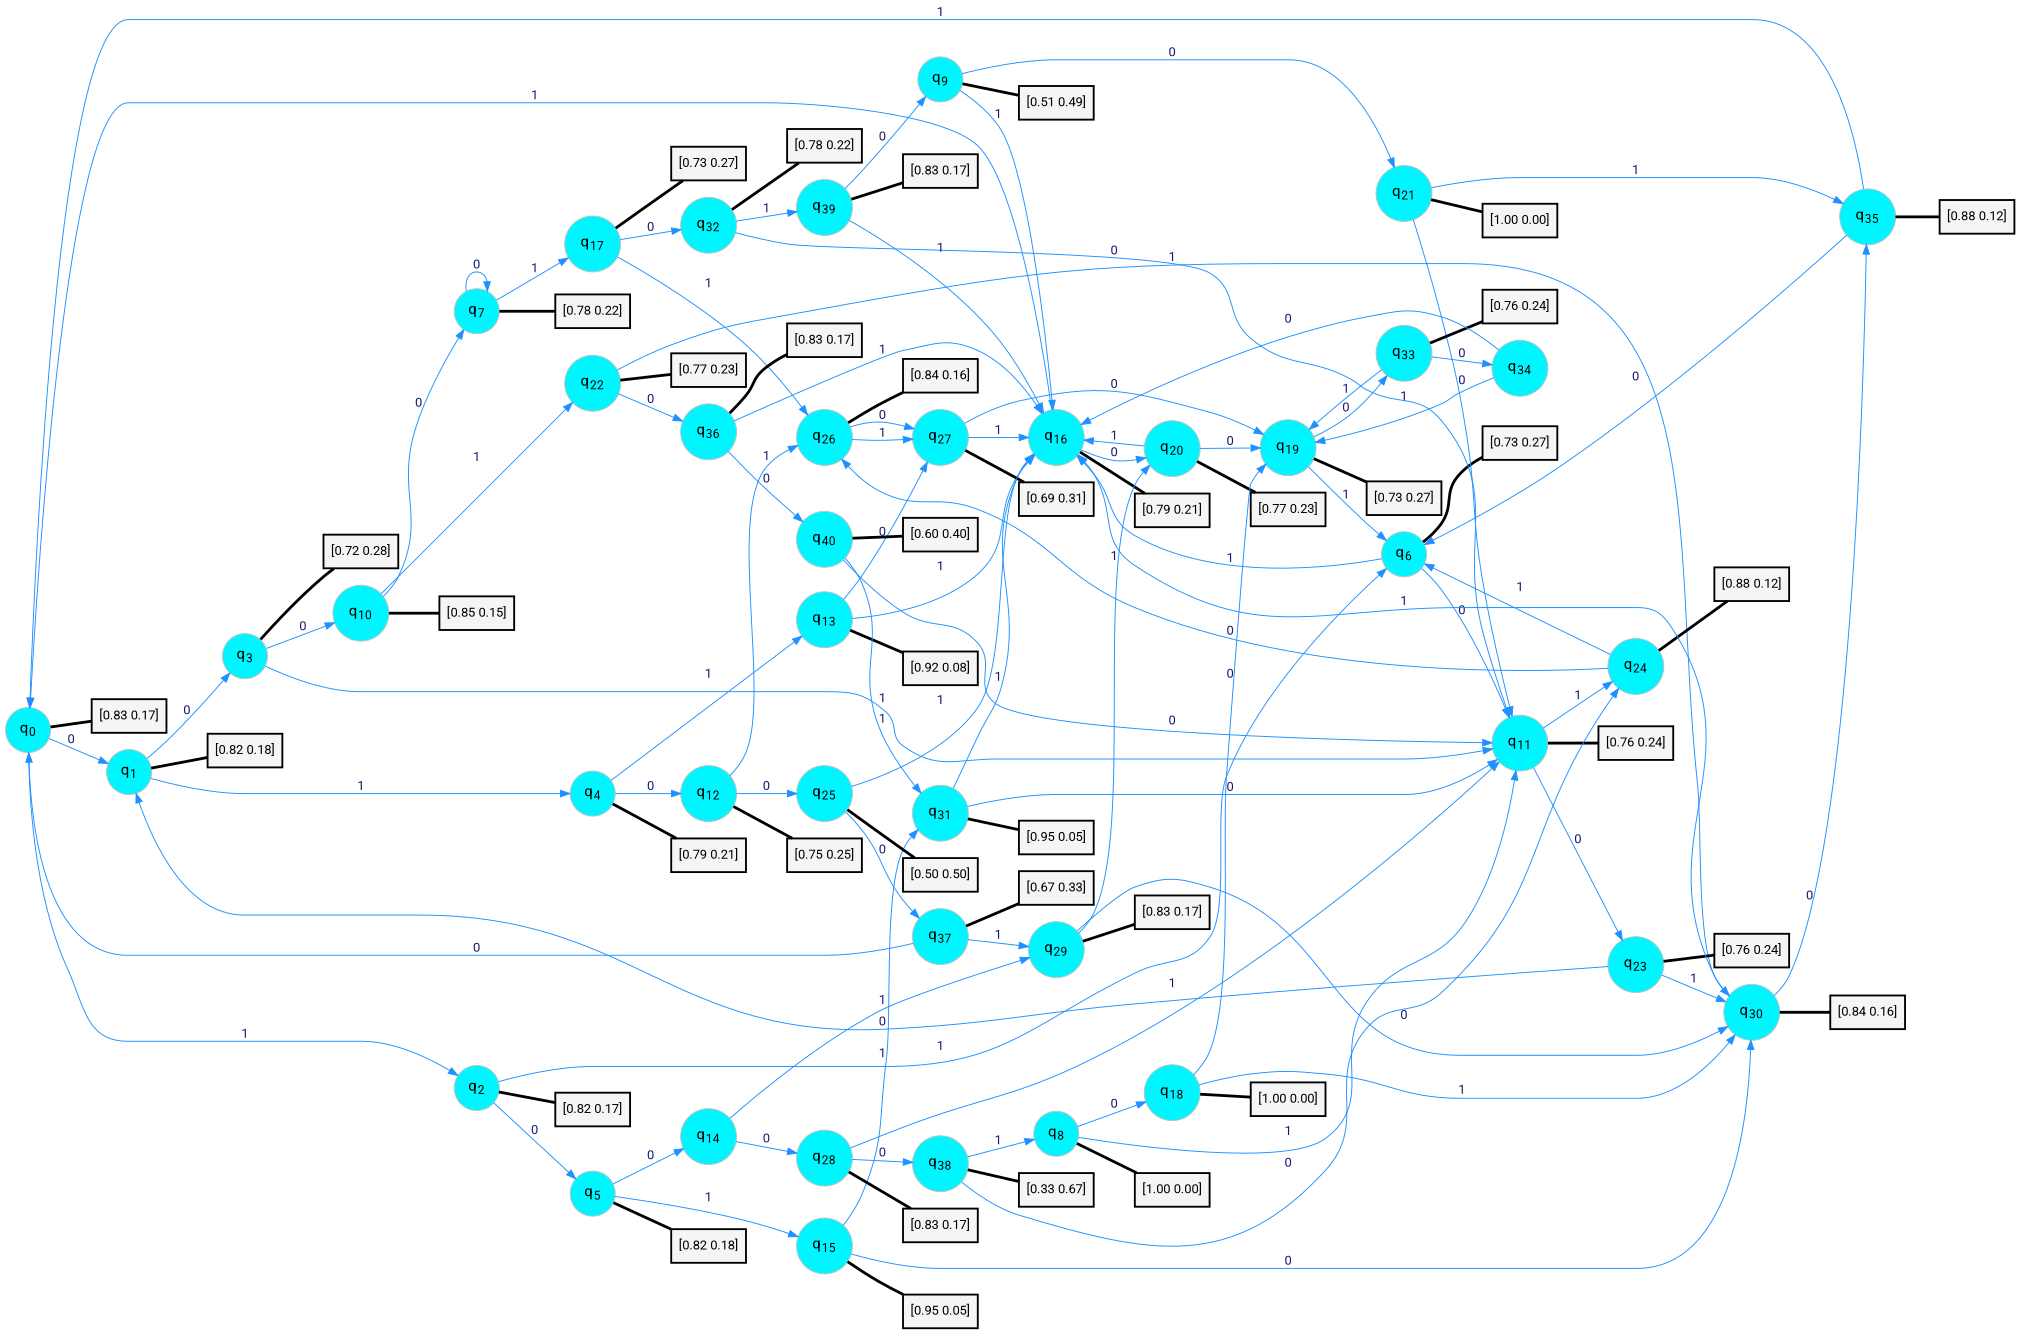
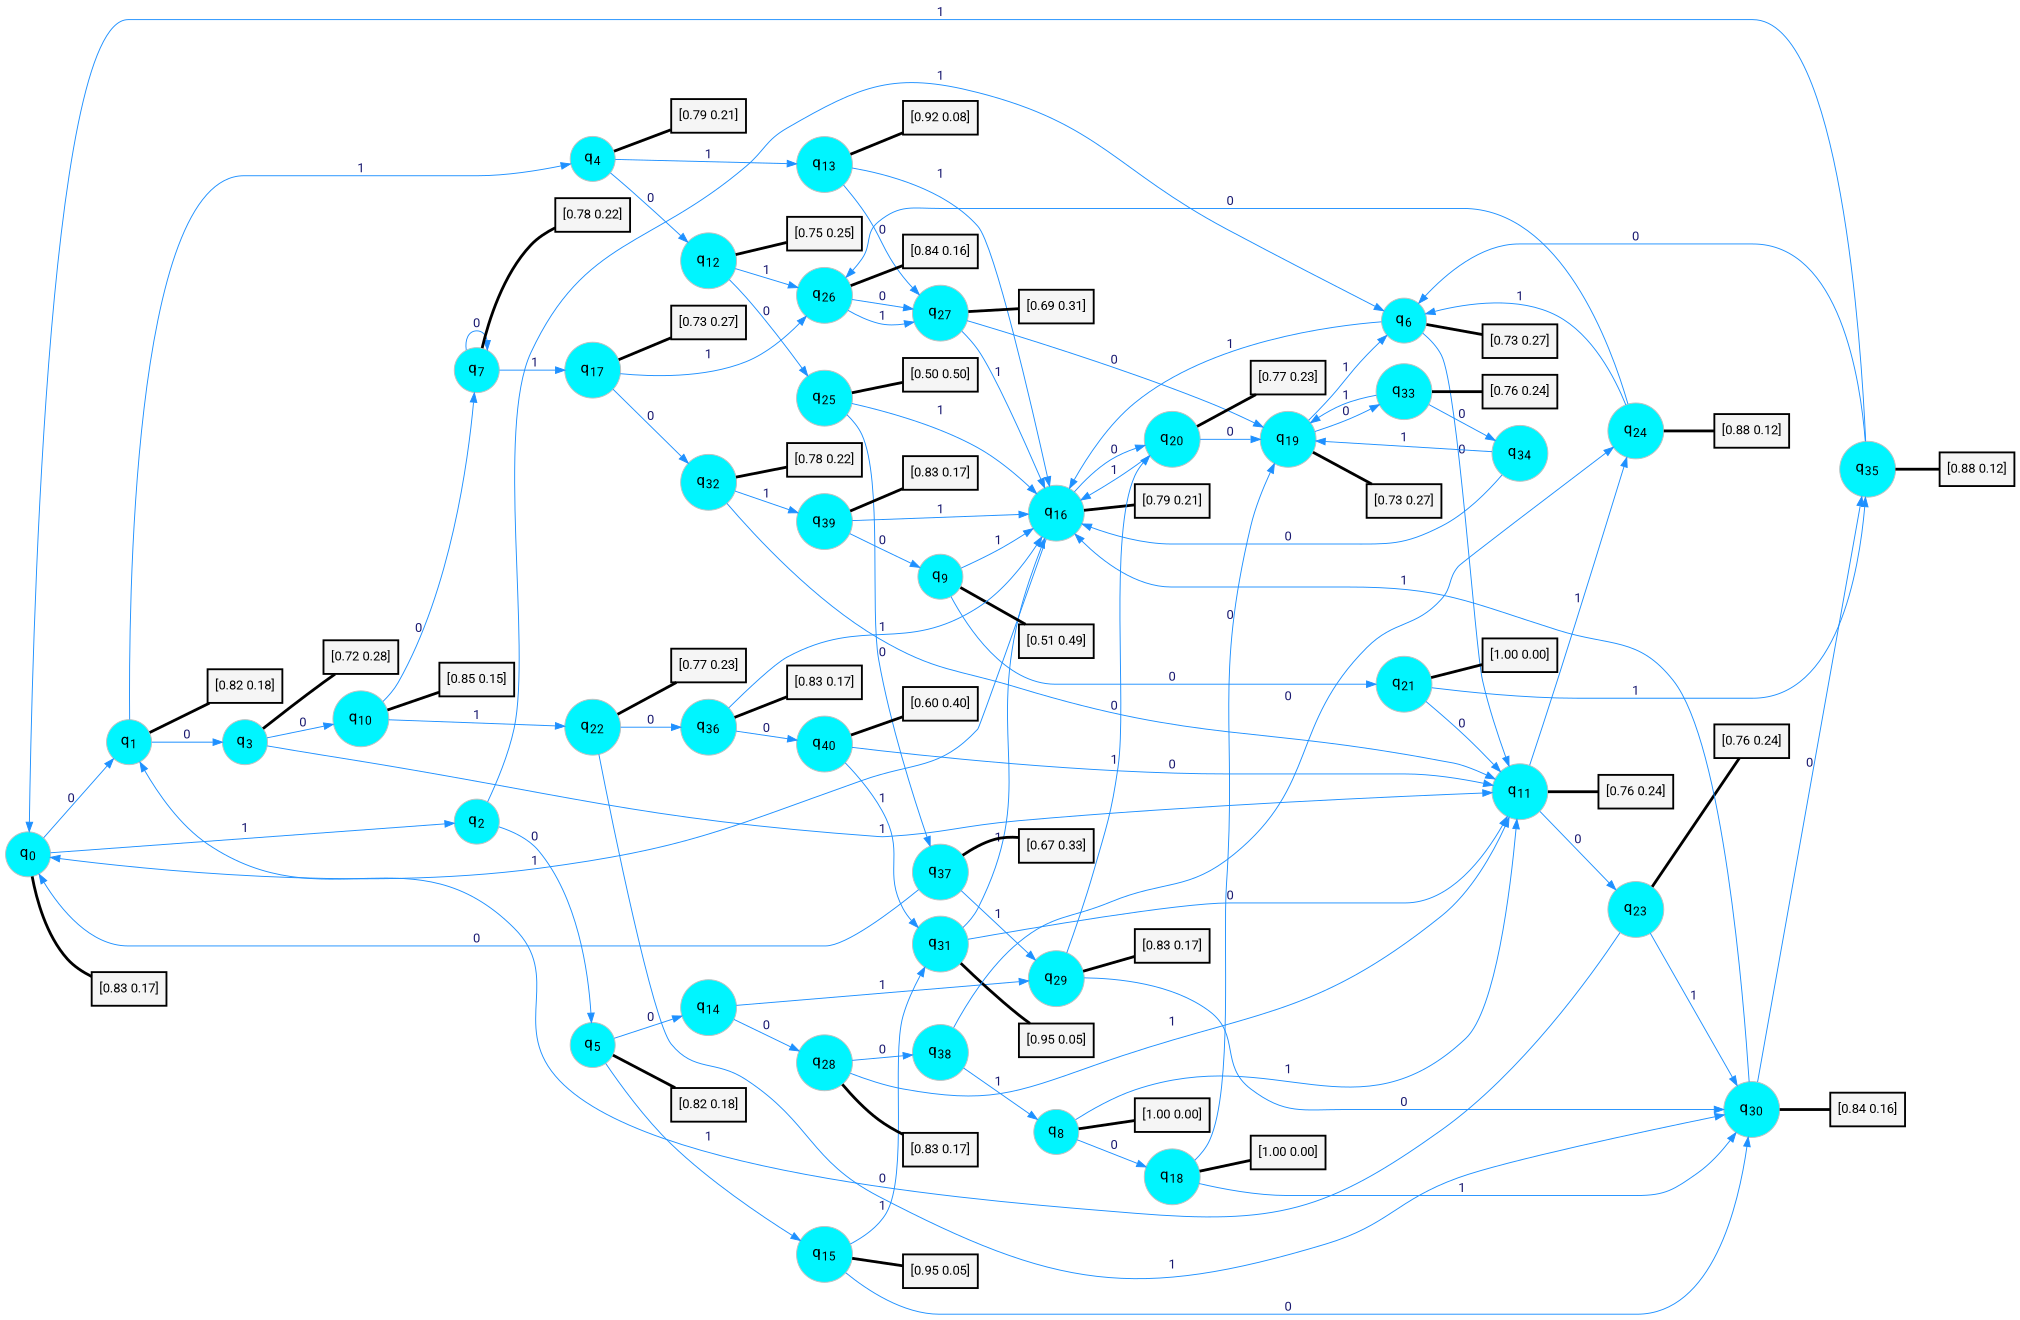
(593, 1110) -> none
(1056, 1190) -> none
